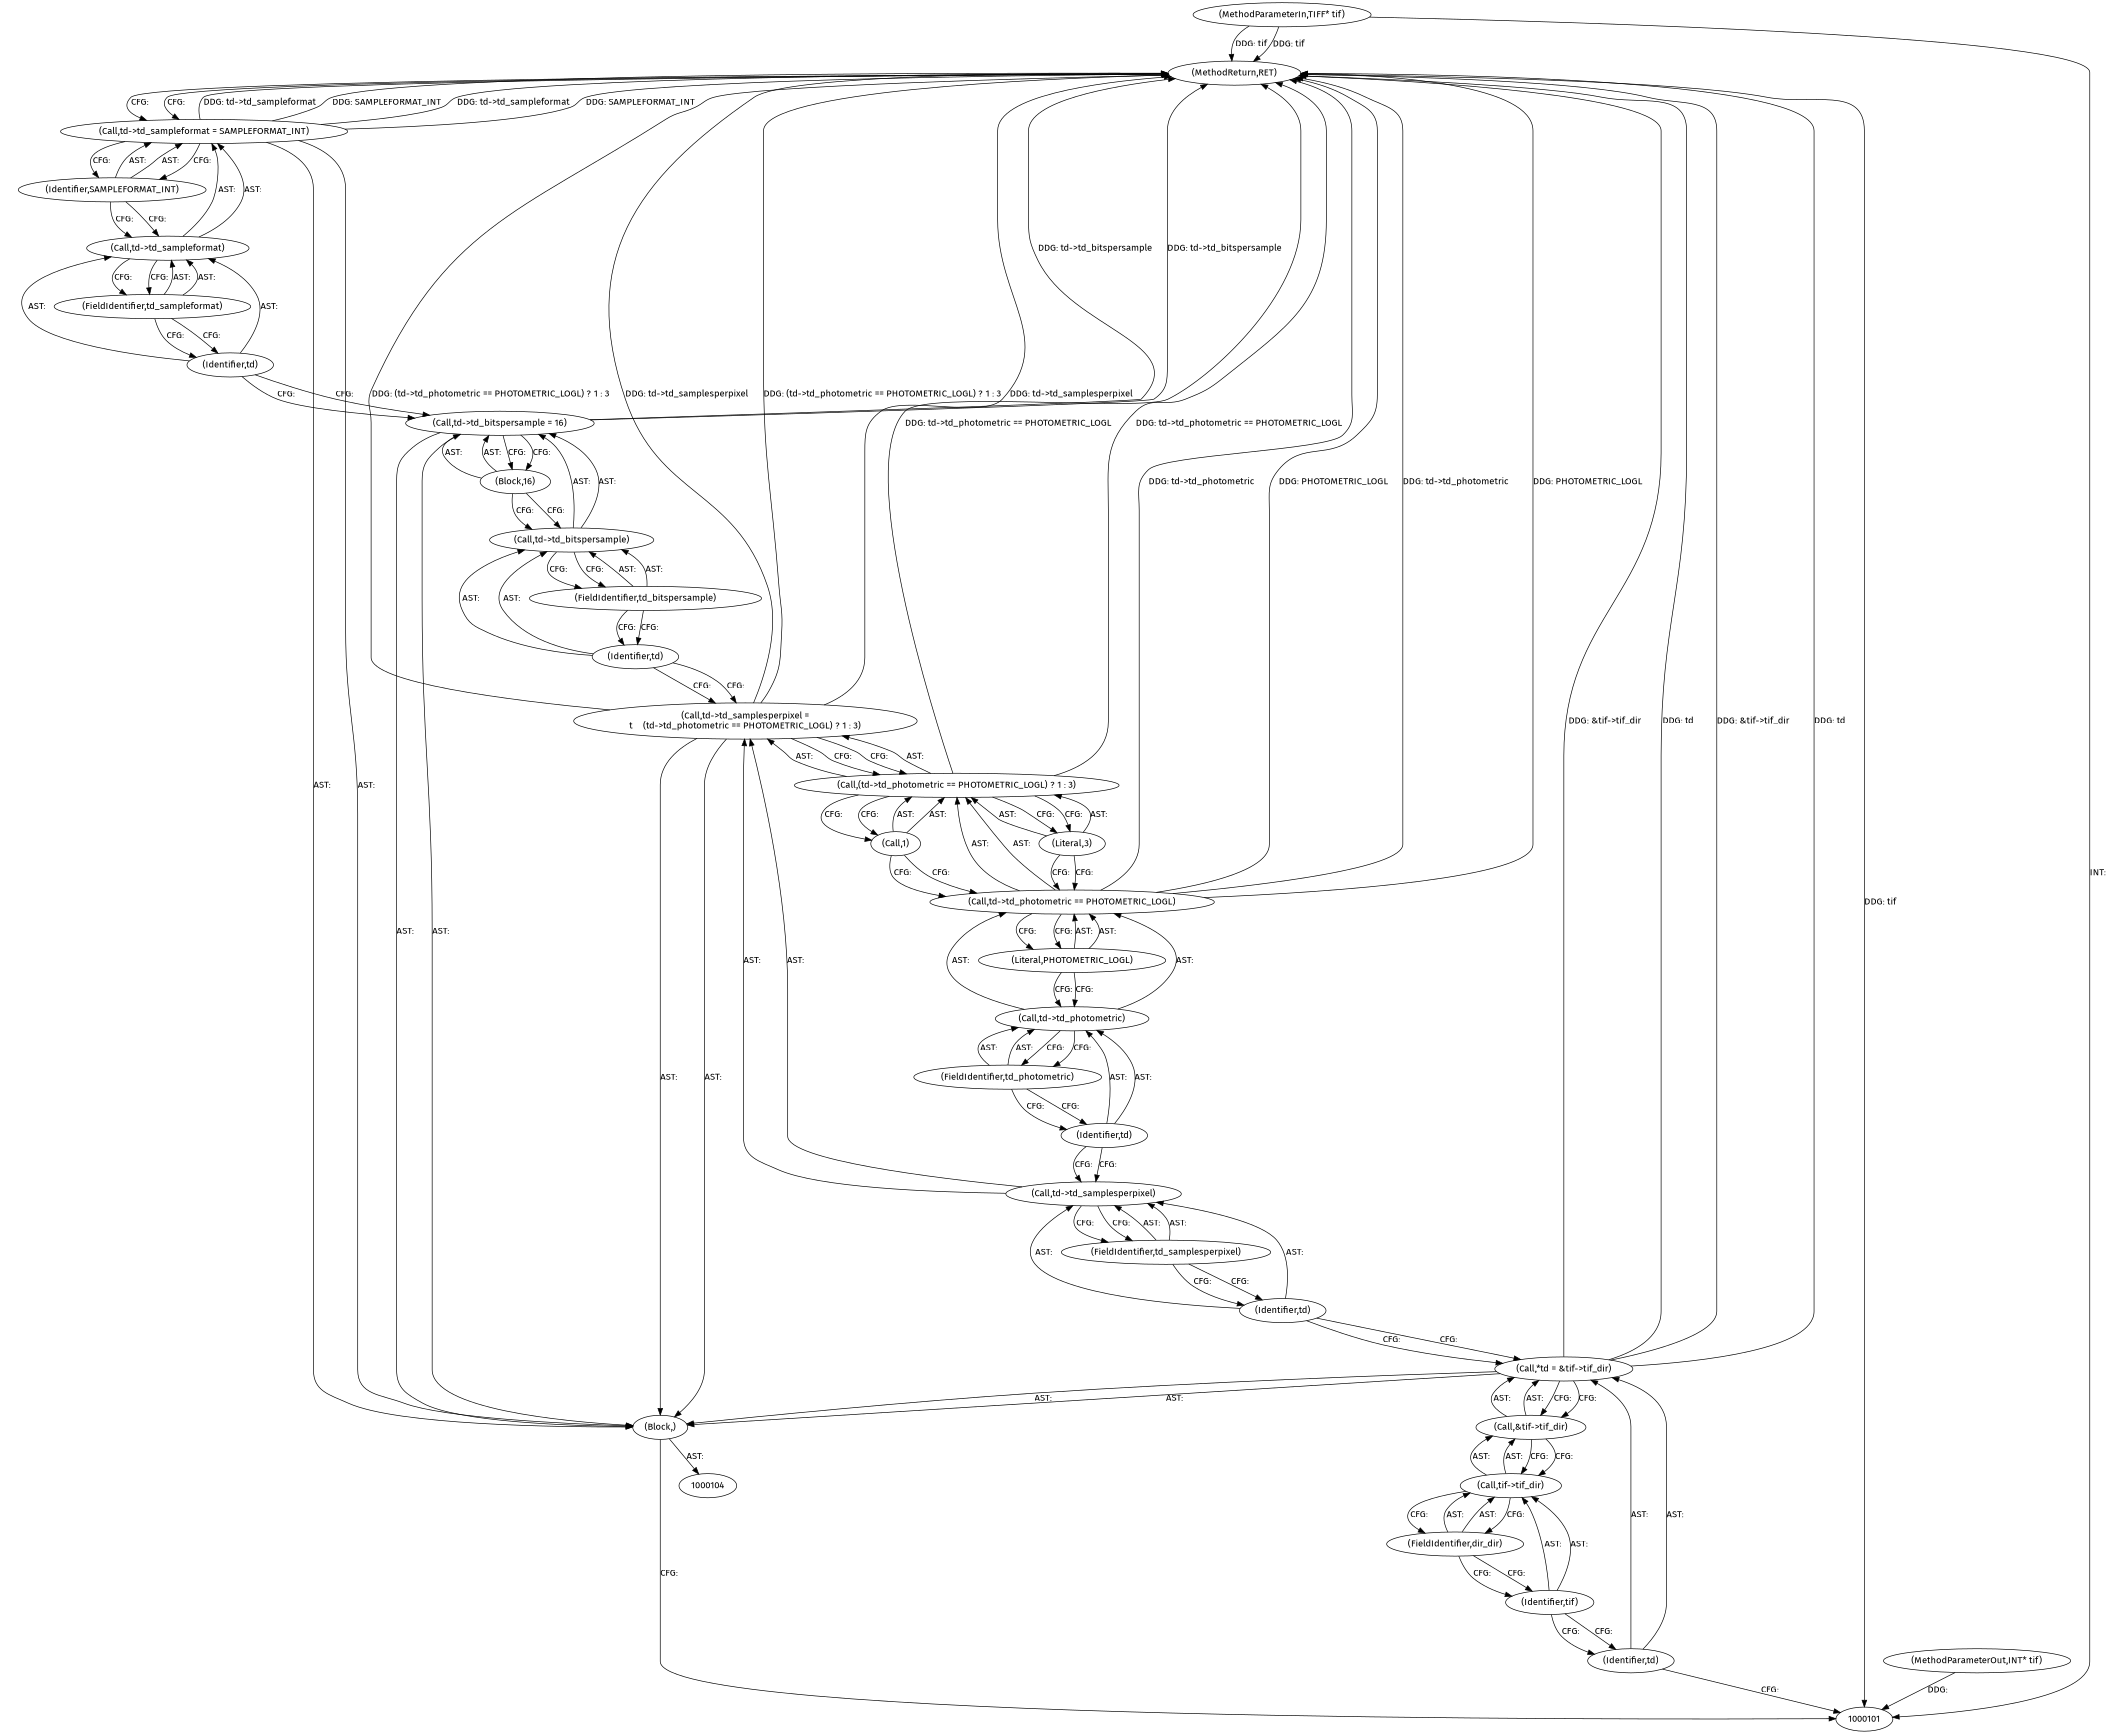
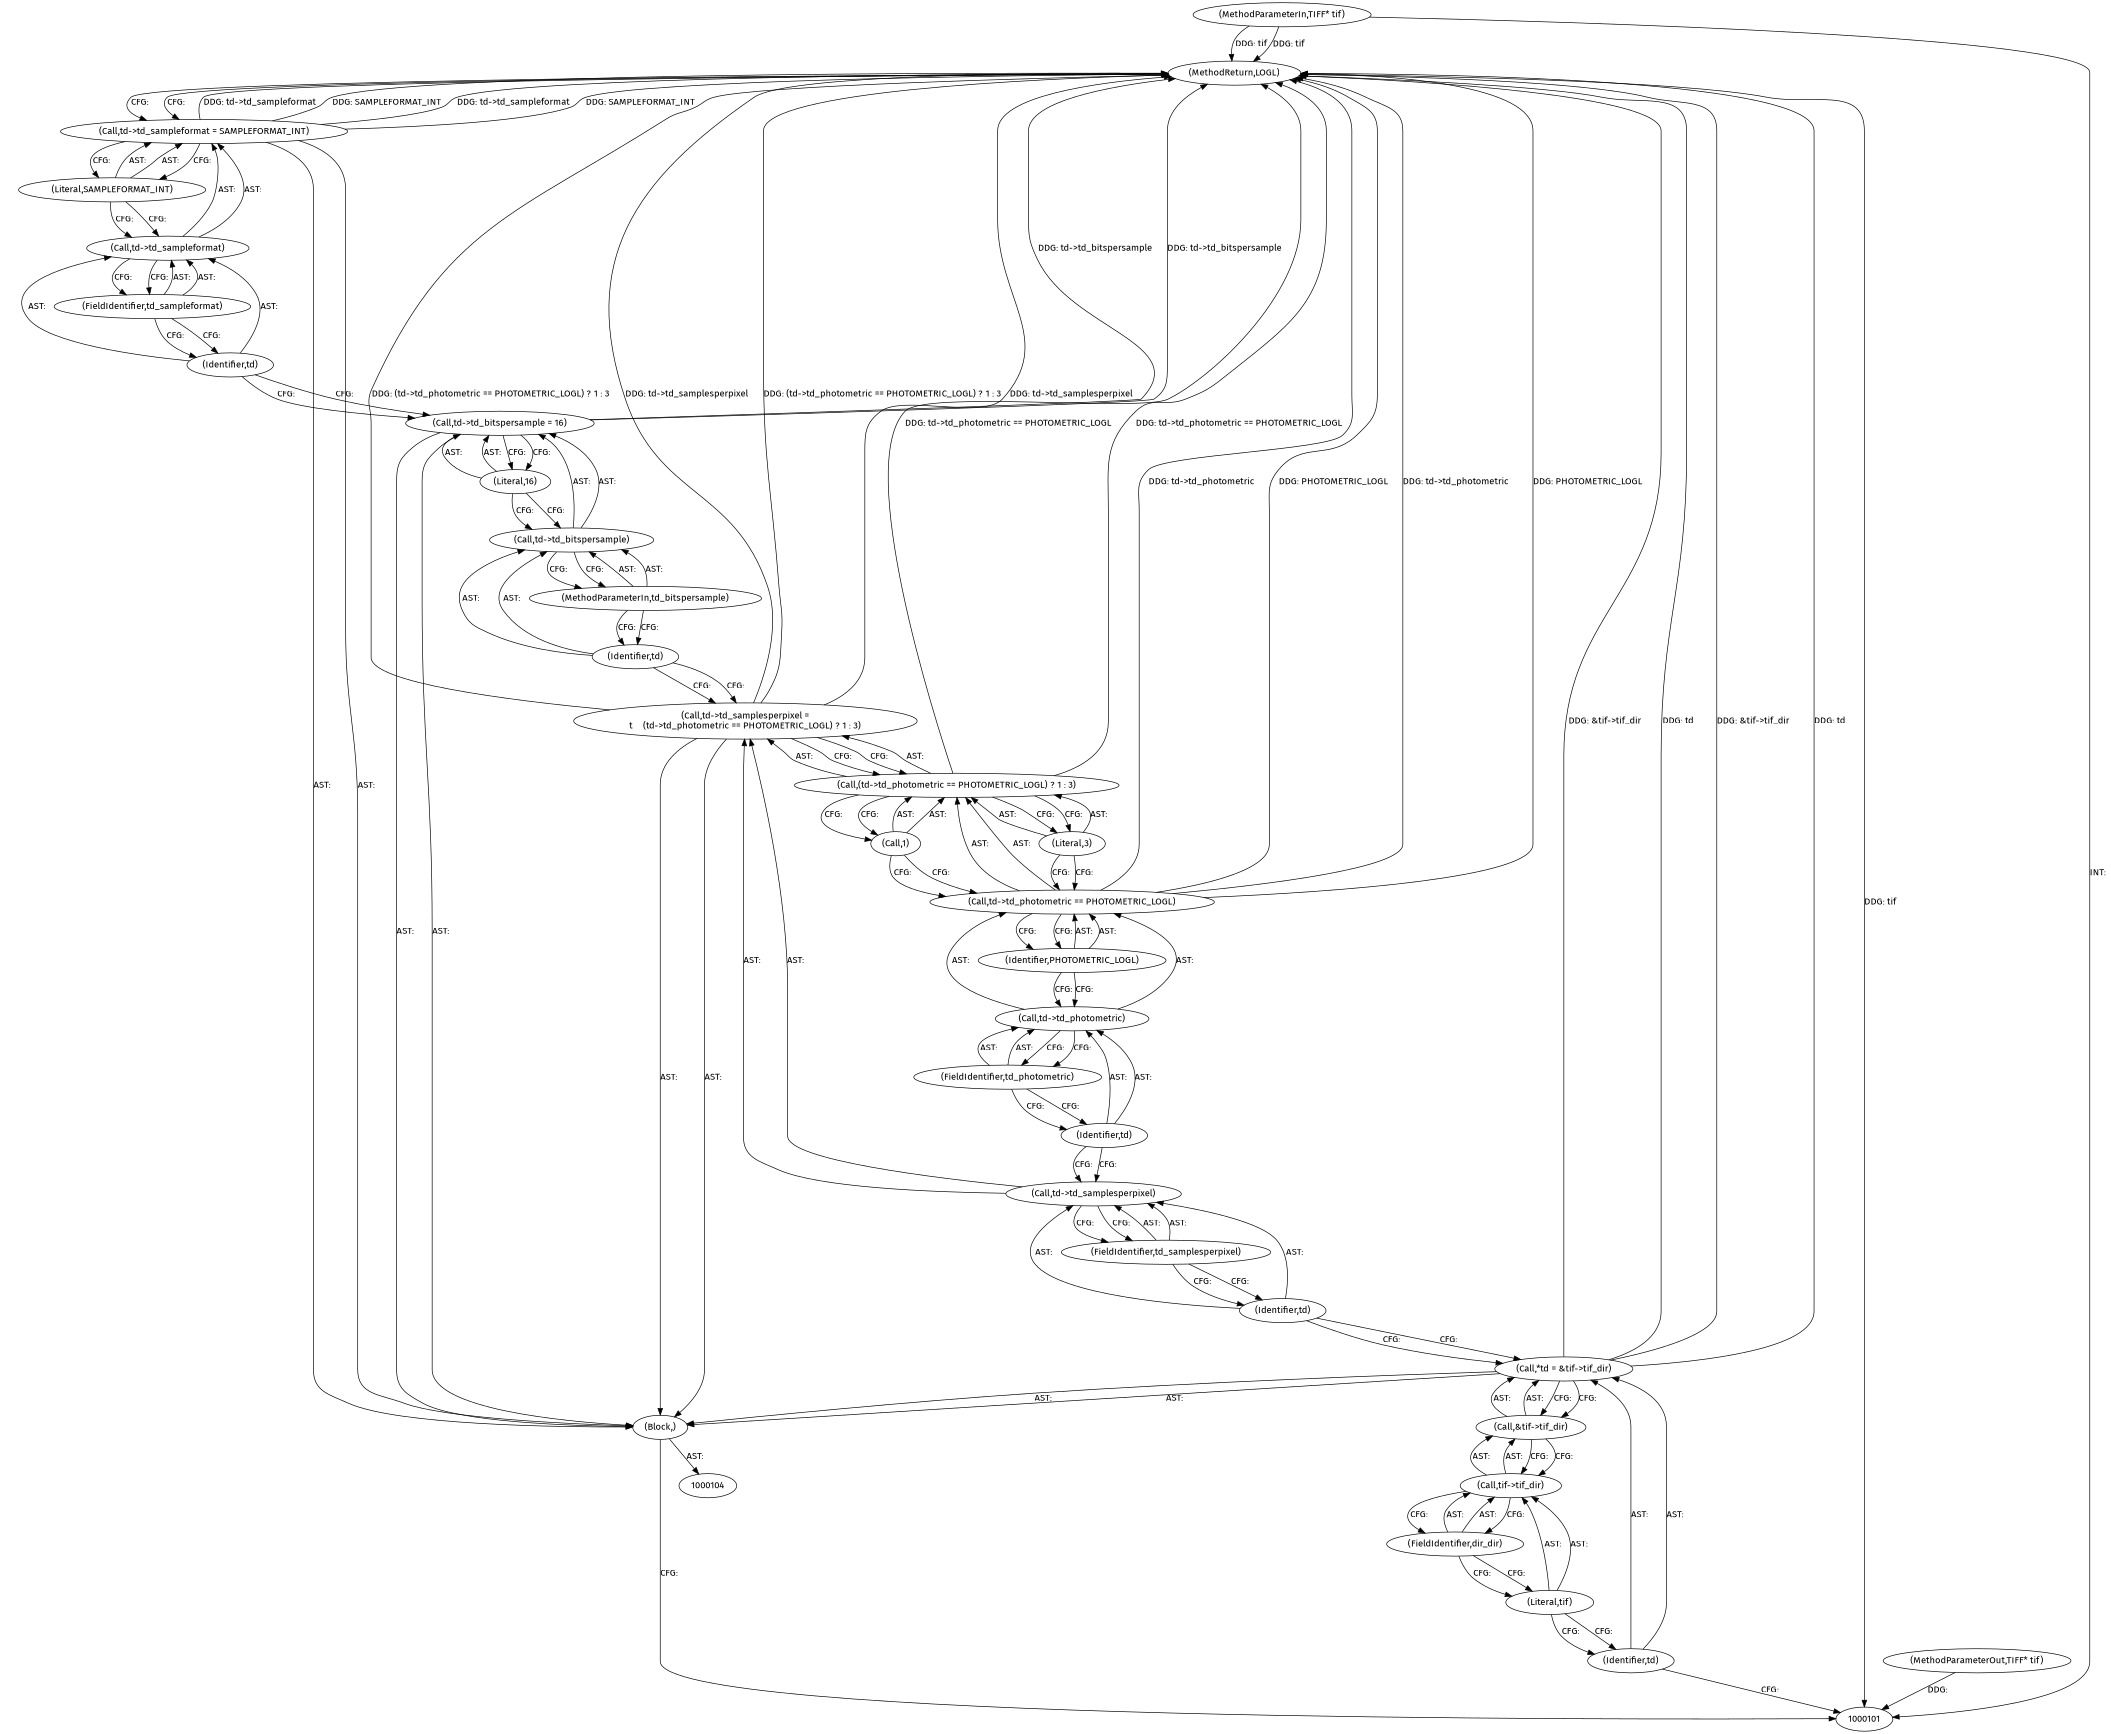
(1234, 73) -> (1234, 73)
(112, 190) -> (112, 190)
(515, 482) -> (515, 482)
(645, 598) -> (645, 598)
(1072, 960) -> (1072, 960)
(1550, 1602) -> (1550, 1602)
(1977, 1661) -> (1977, 1661)
